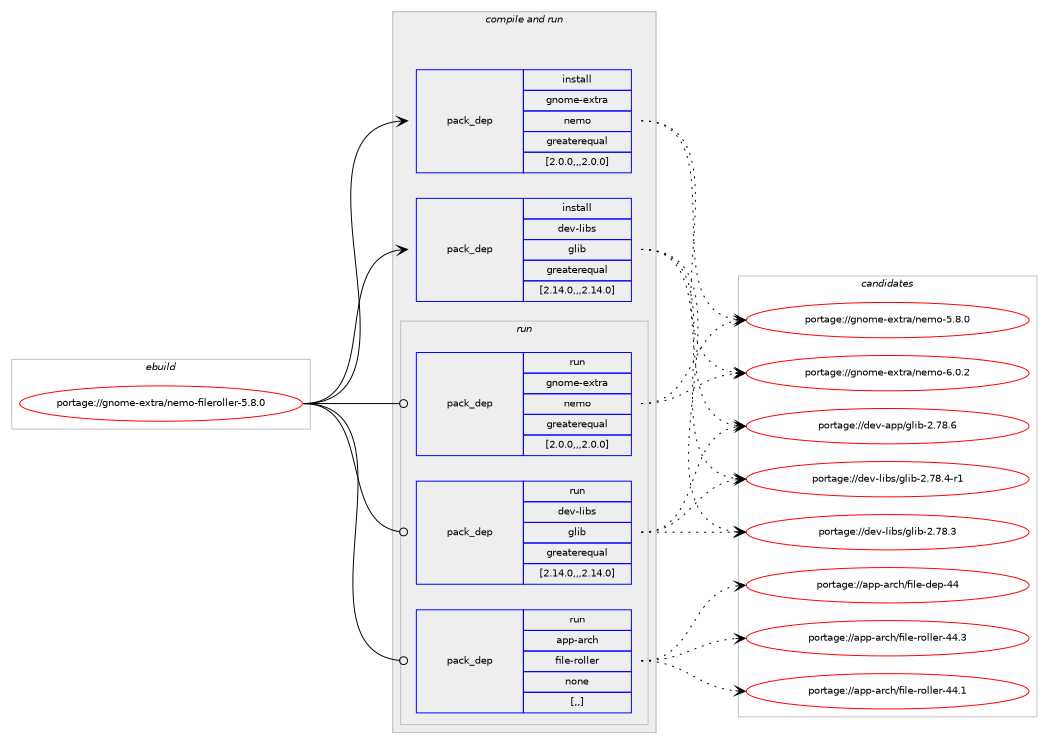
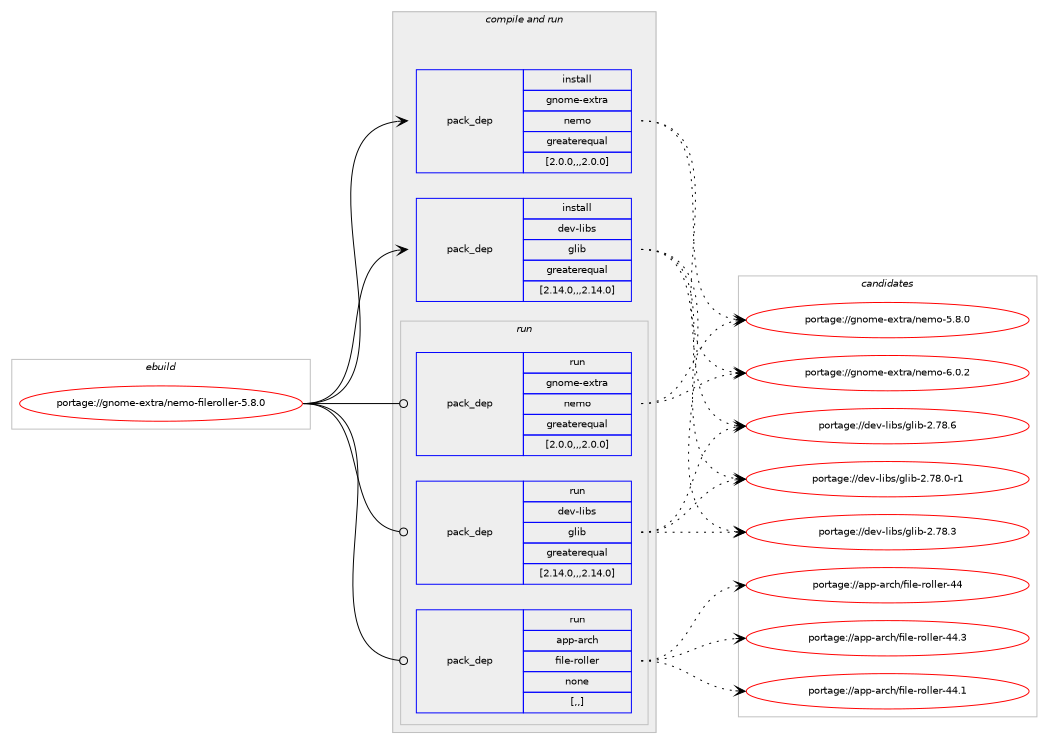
(888, 426) -> (888, 426)
(888, 479) -> (888, 479)
(888, 585) -> (888, 585)
